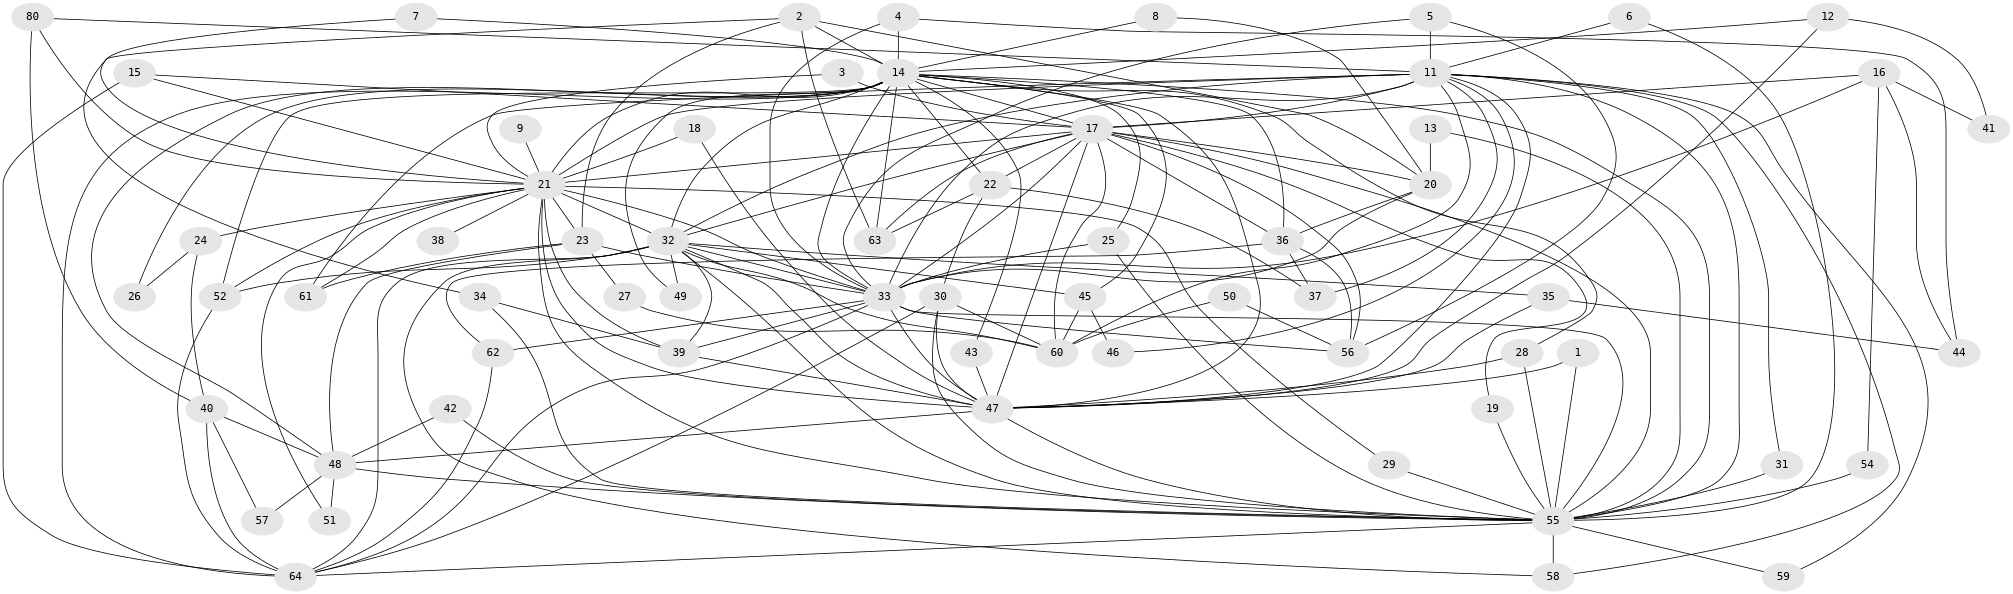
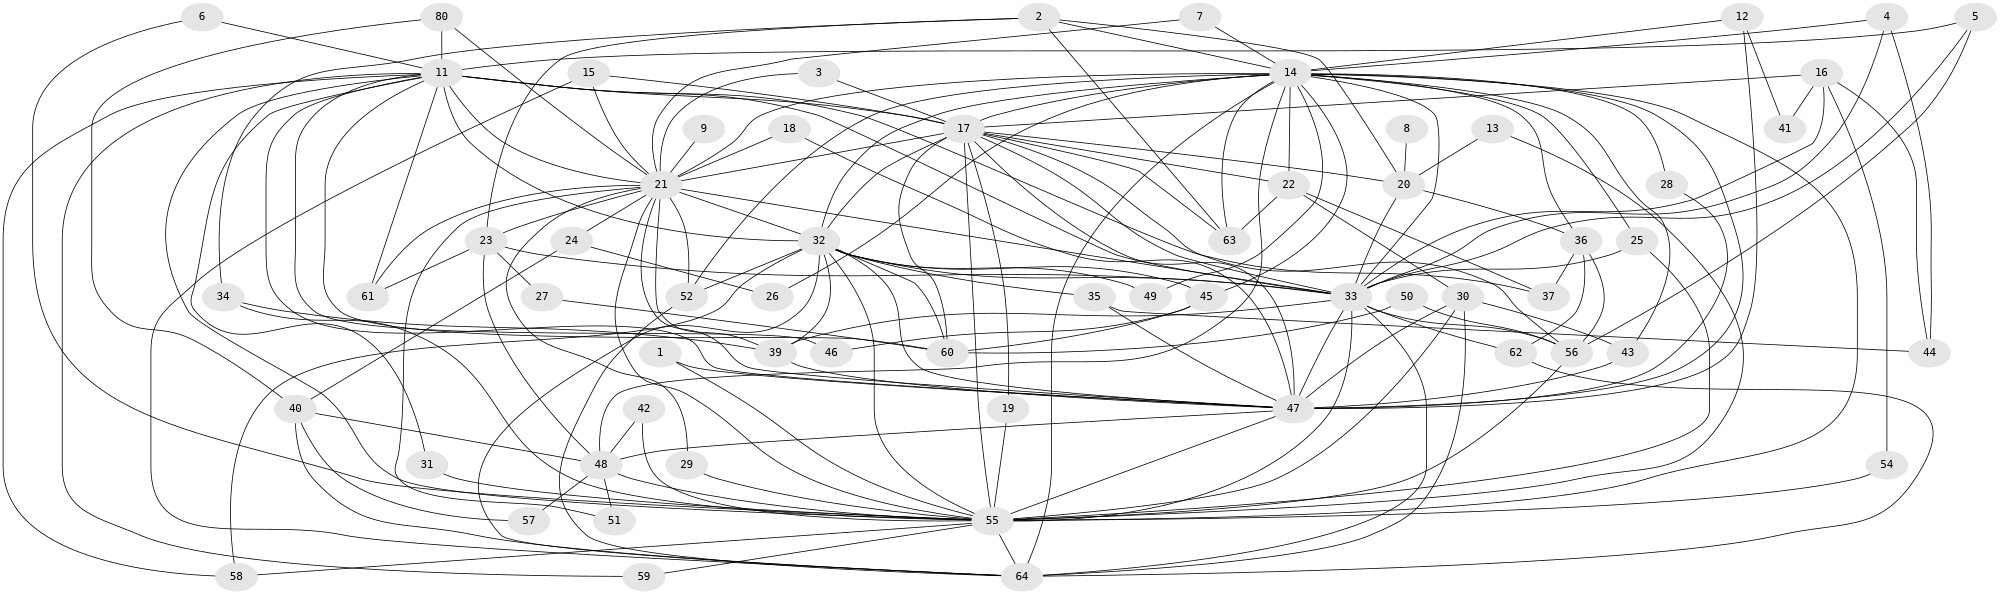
(1027, 45) -> none
(1187, 185) -> none
(438, 241) -> none
(1007, 329) -> (1548, 321)
(1538, 437) -> (1380, 487)
